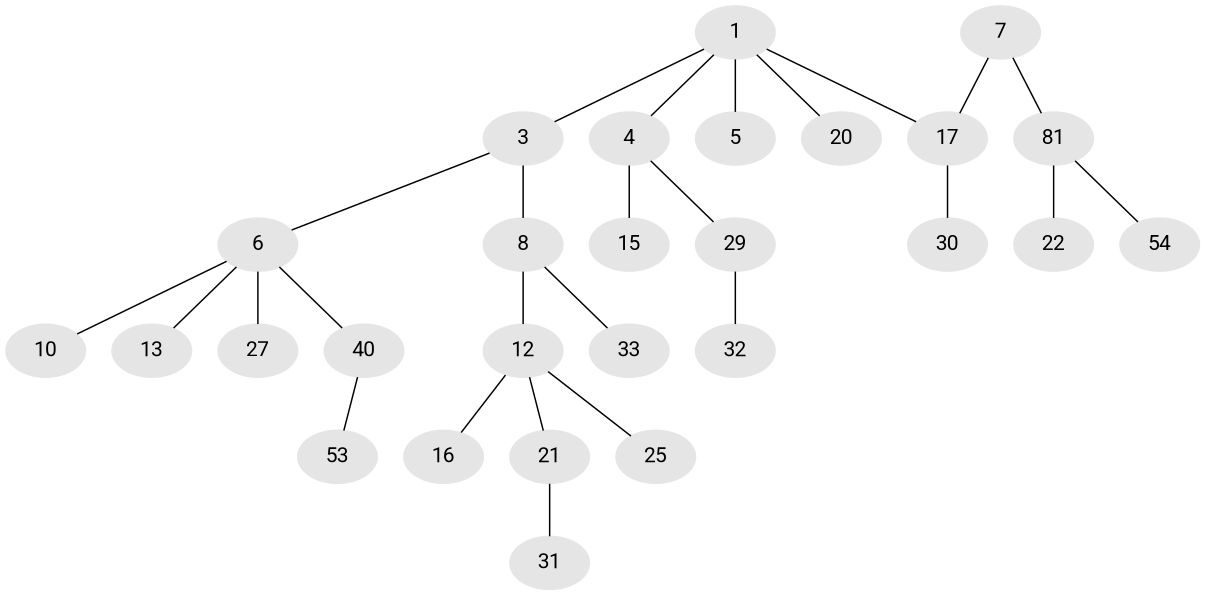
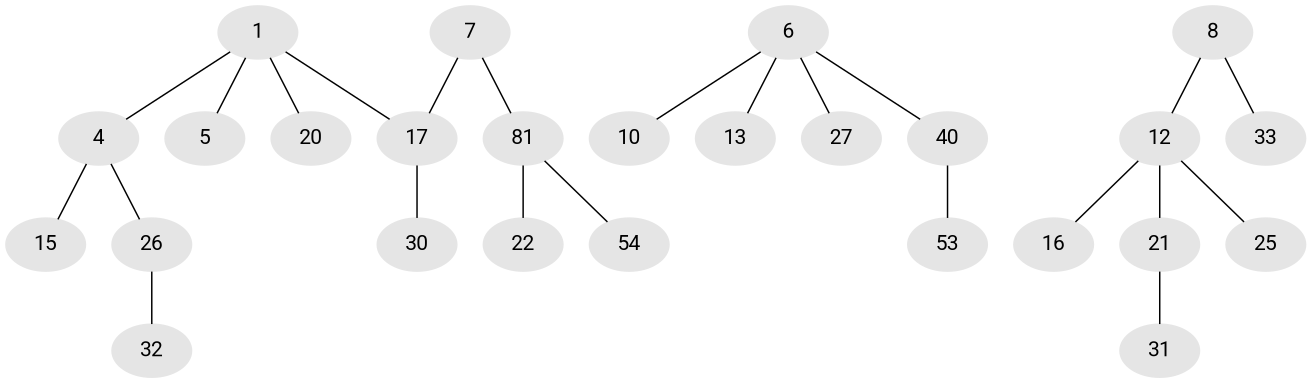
(523, 139) -> none
(735, 245) -> (152, 245)
